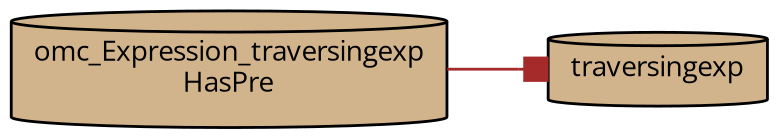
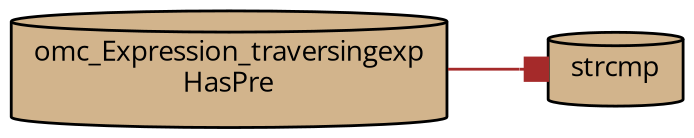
(658, 69) -> (616, 69)
